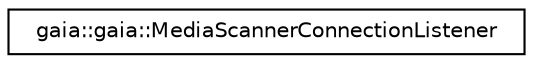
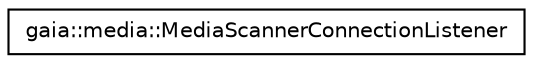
(267, 32) -> (267, 32)
